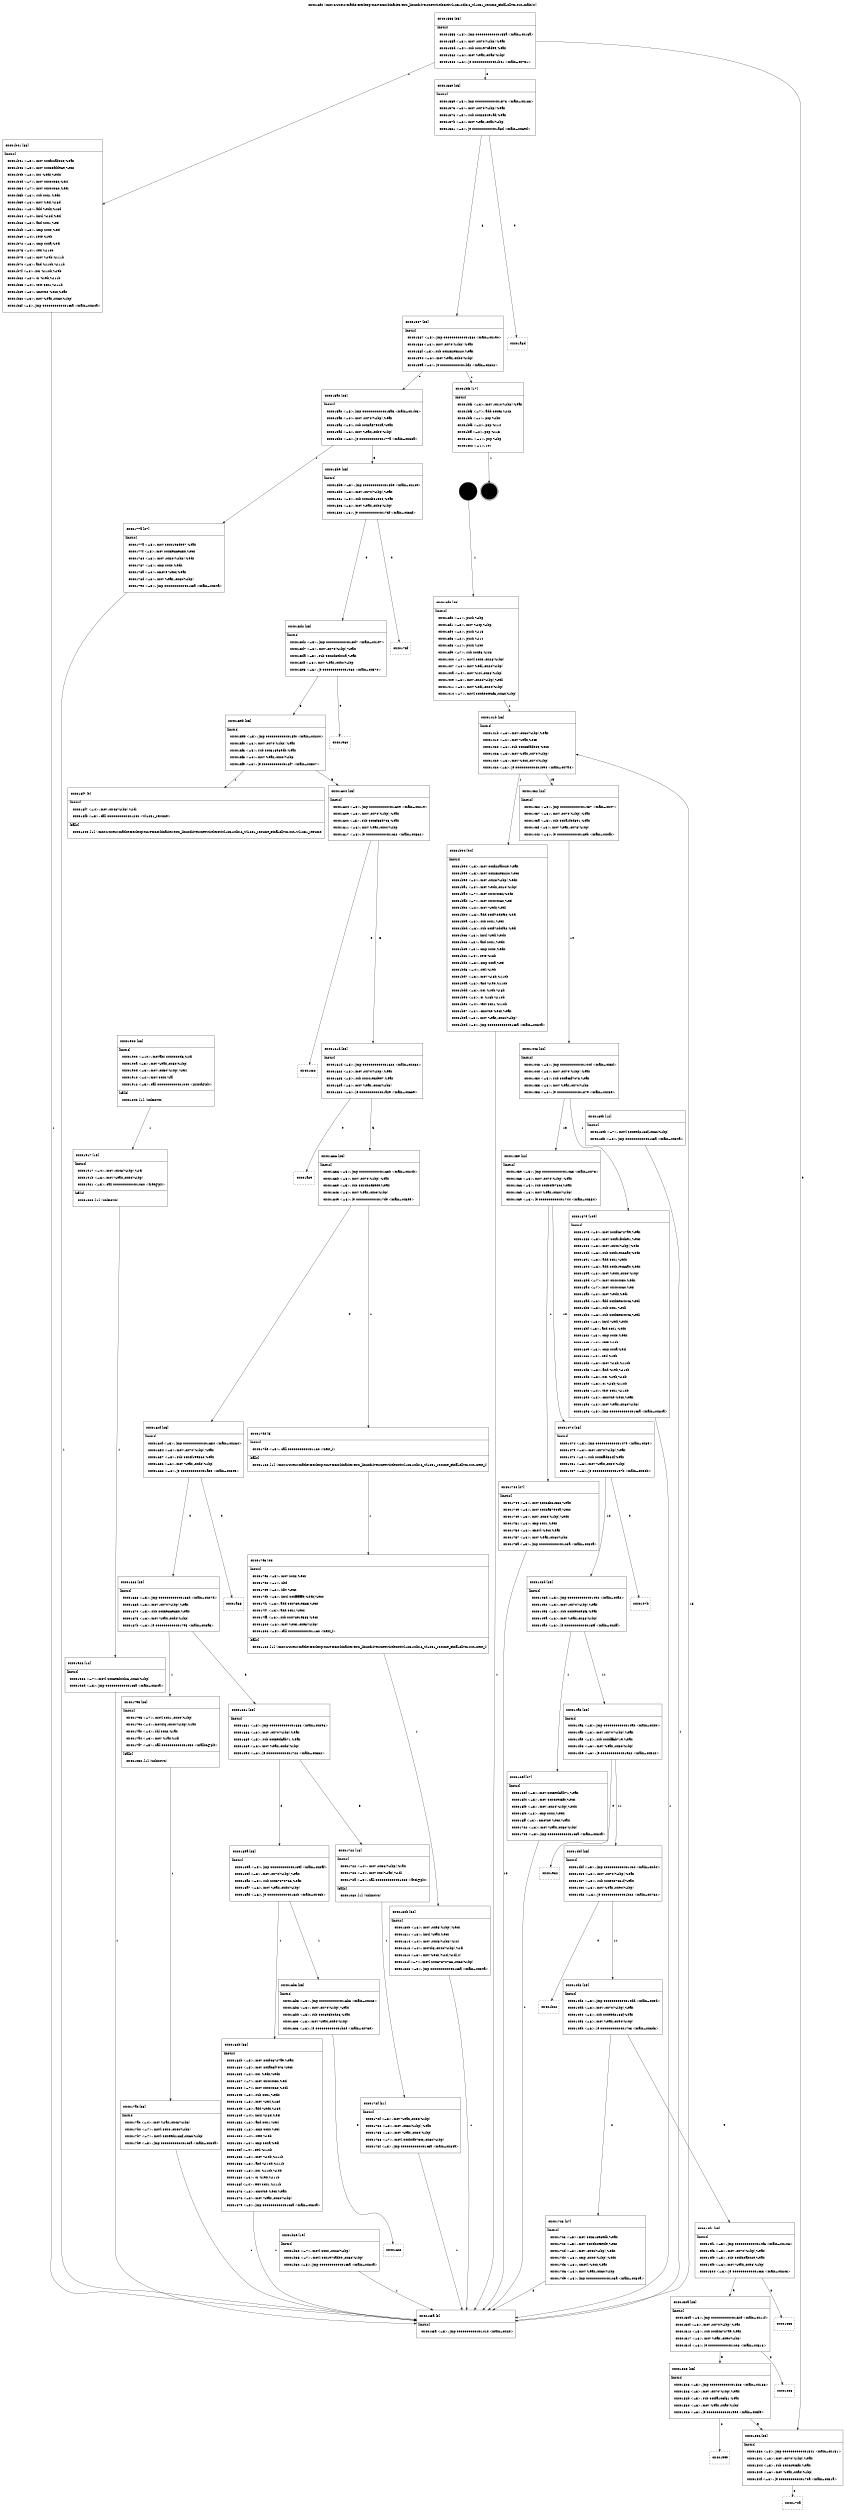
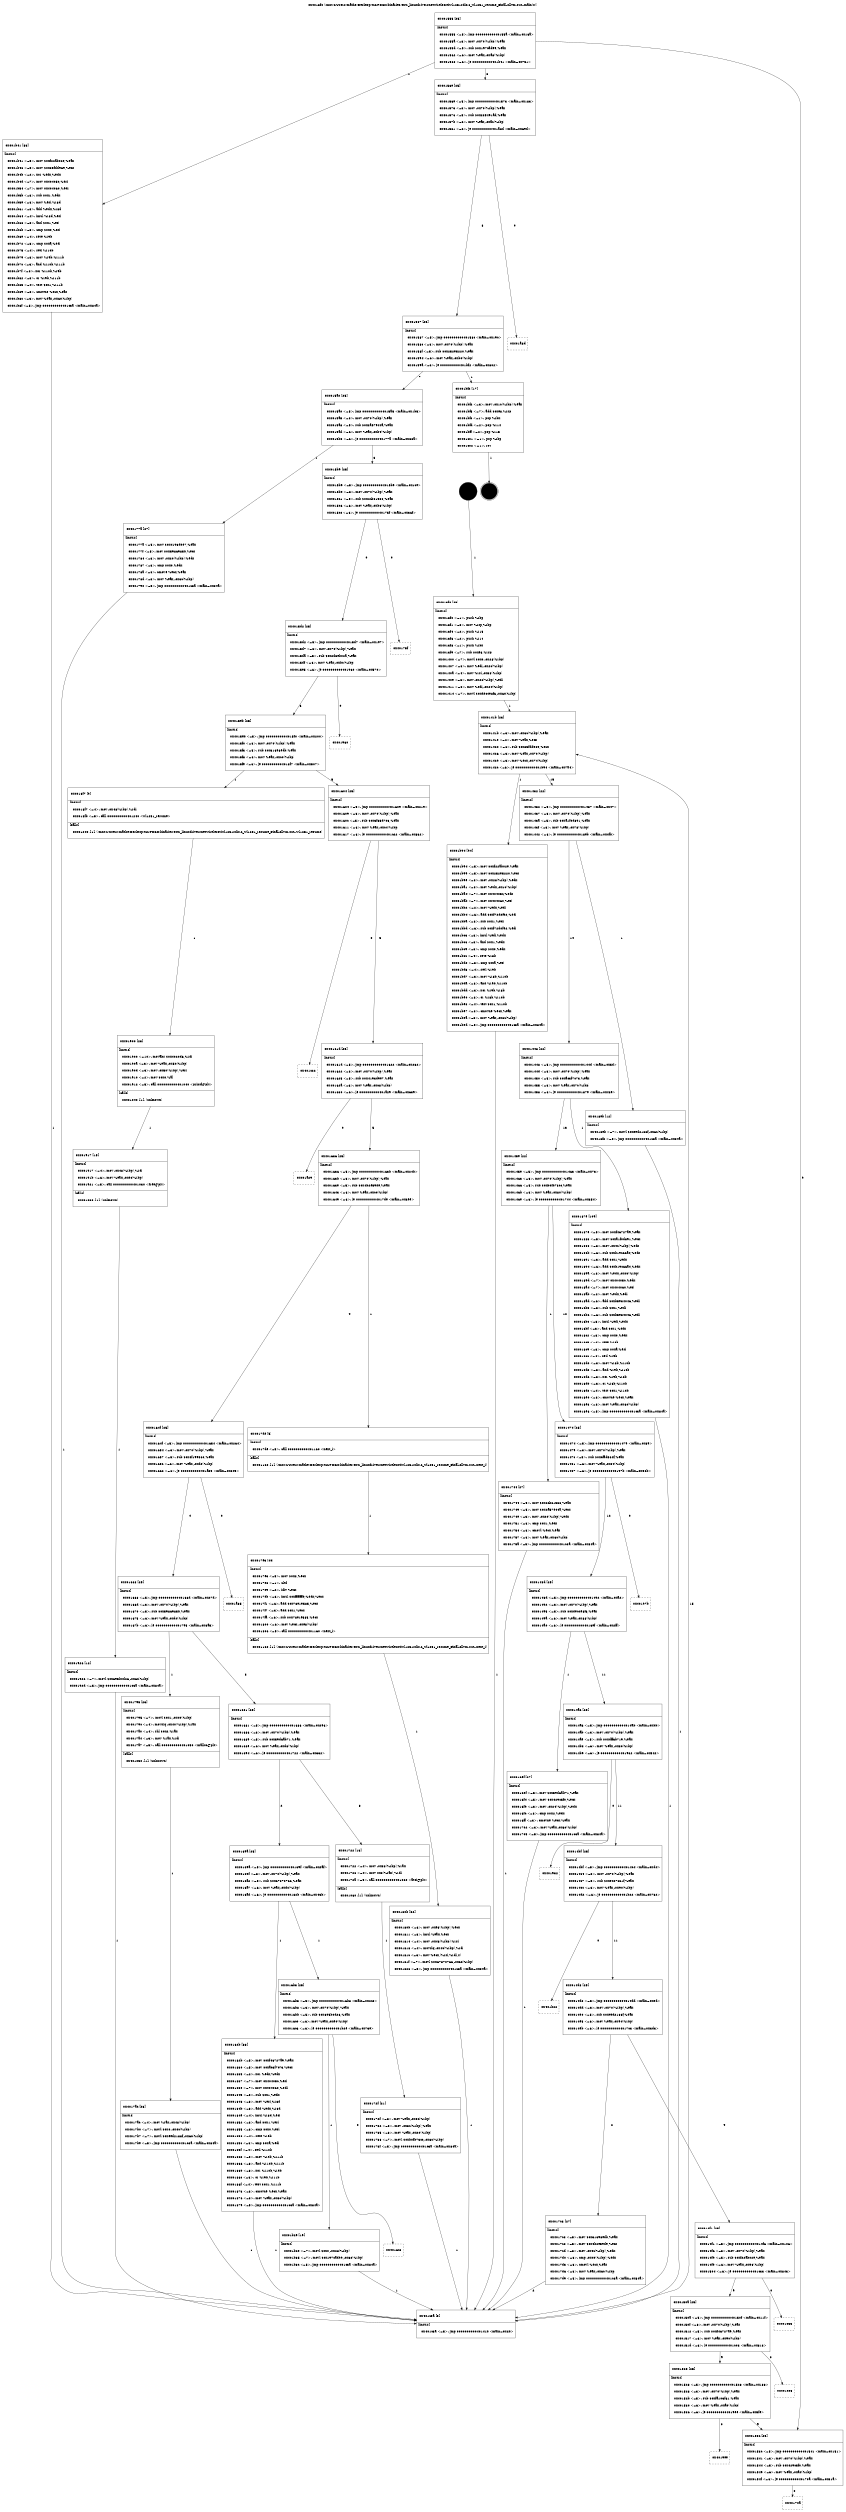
none -> (182, 936)
none -> (608, 974)
(505, 1873) -> (505, 1873)
none -> (329, 2131)
